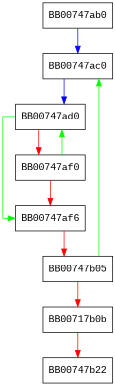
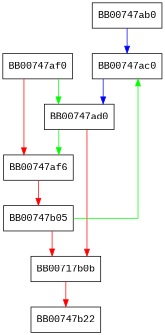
(39, 139) -> (87, 189)
